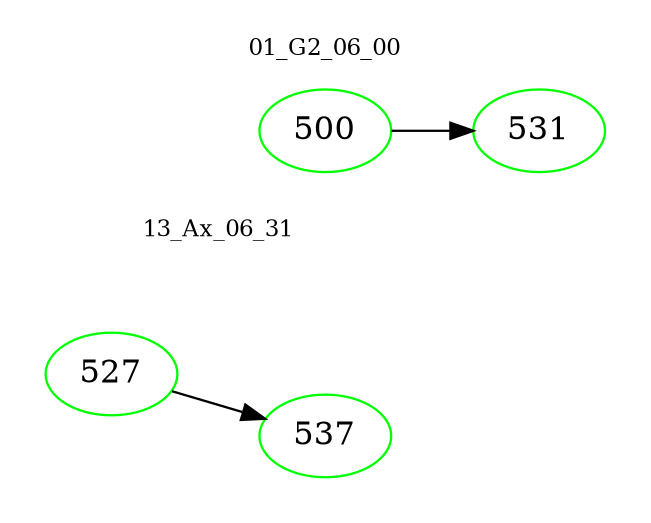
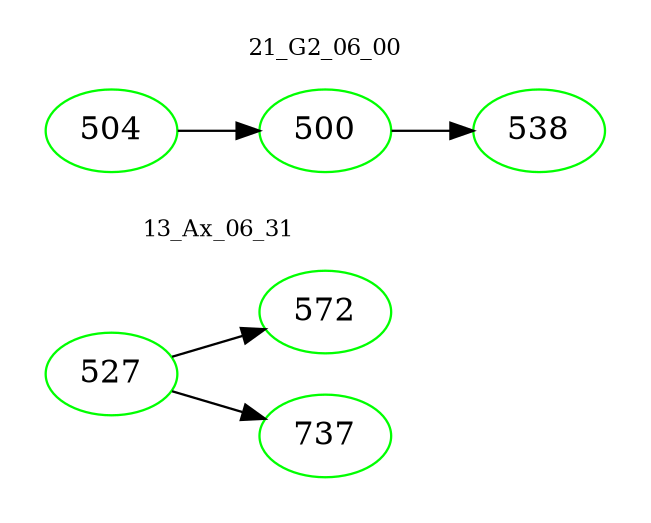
(325, 49) -> (325, 49)
none -> (112, 131)
(539, 131) -> (539, 131)
none -> (325, 312)
(325, 436) -> (325, 436)
